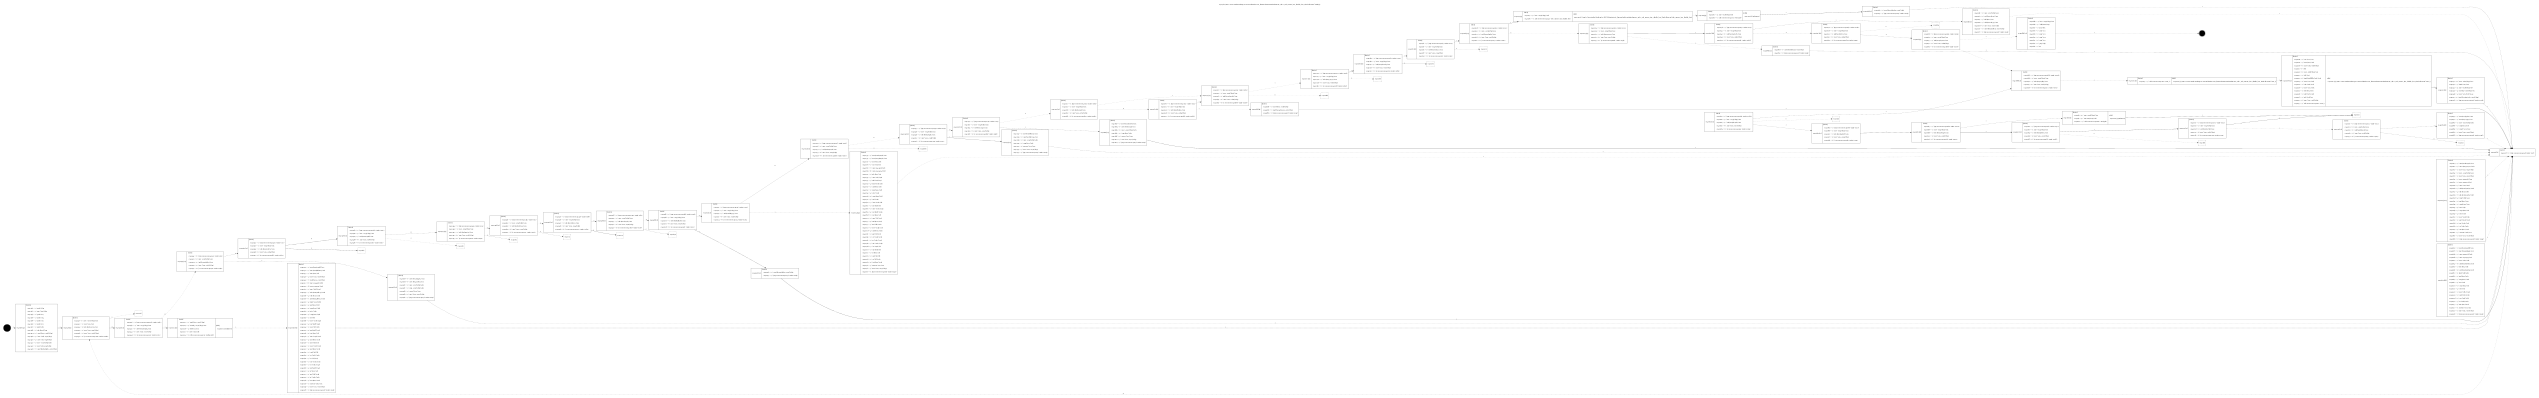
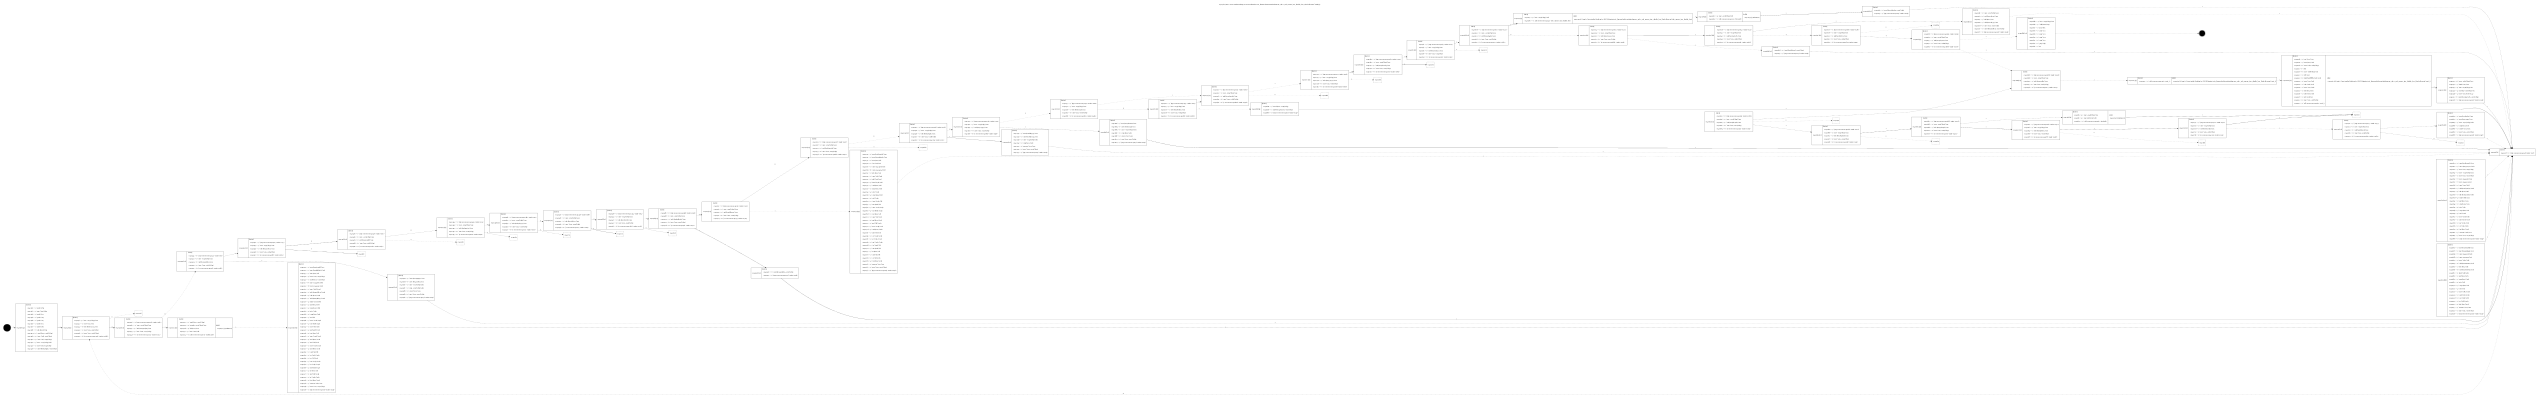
none -> (1936, 141)
